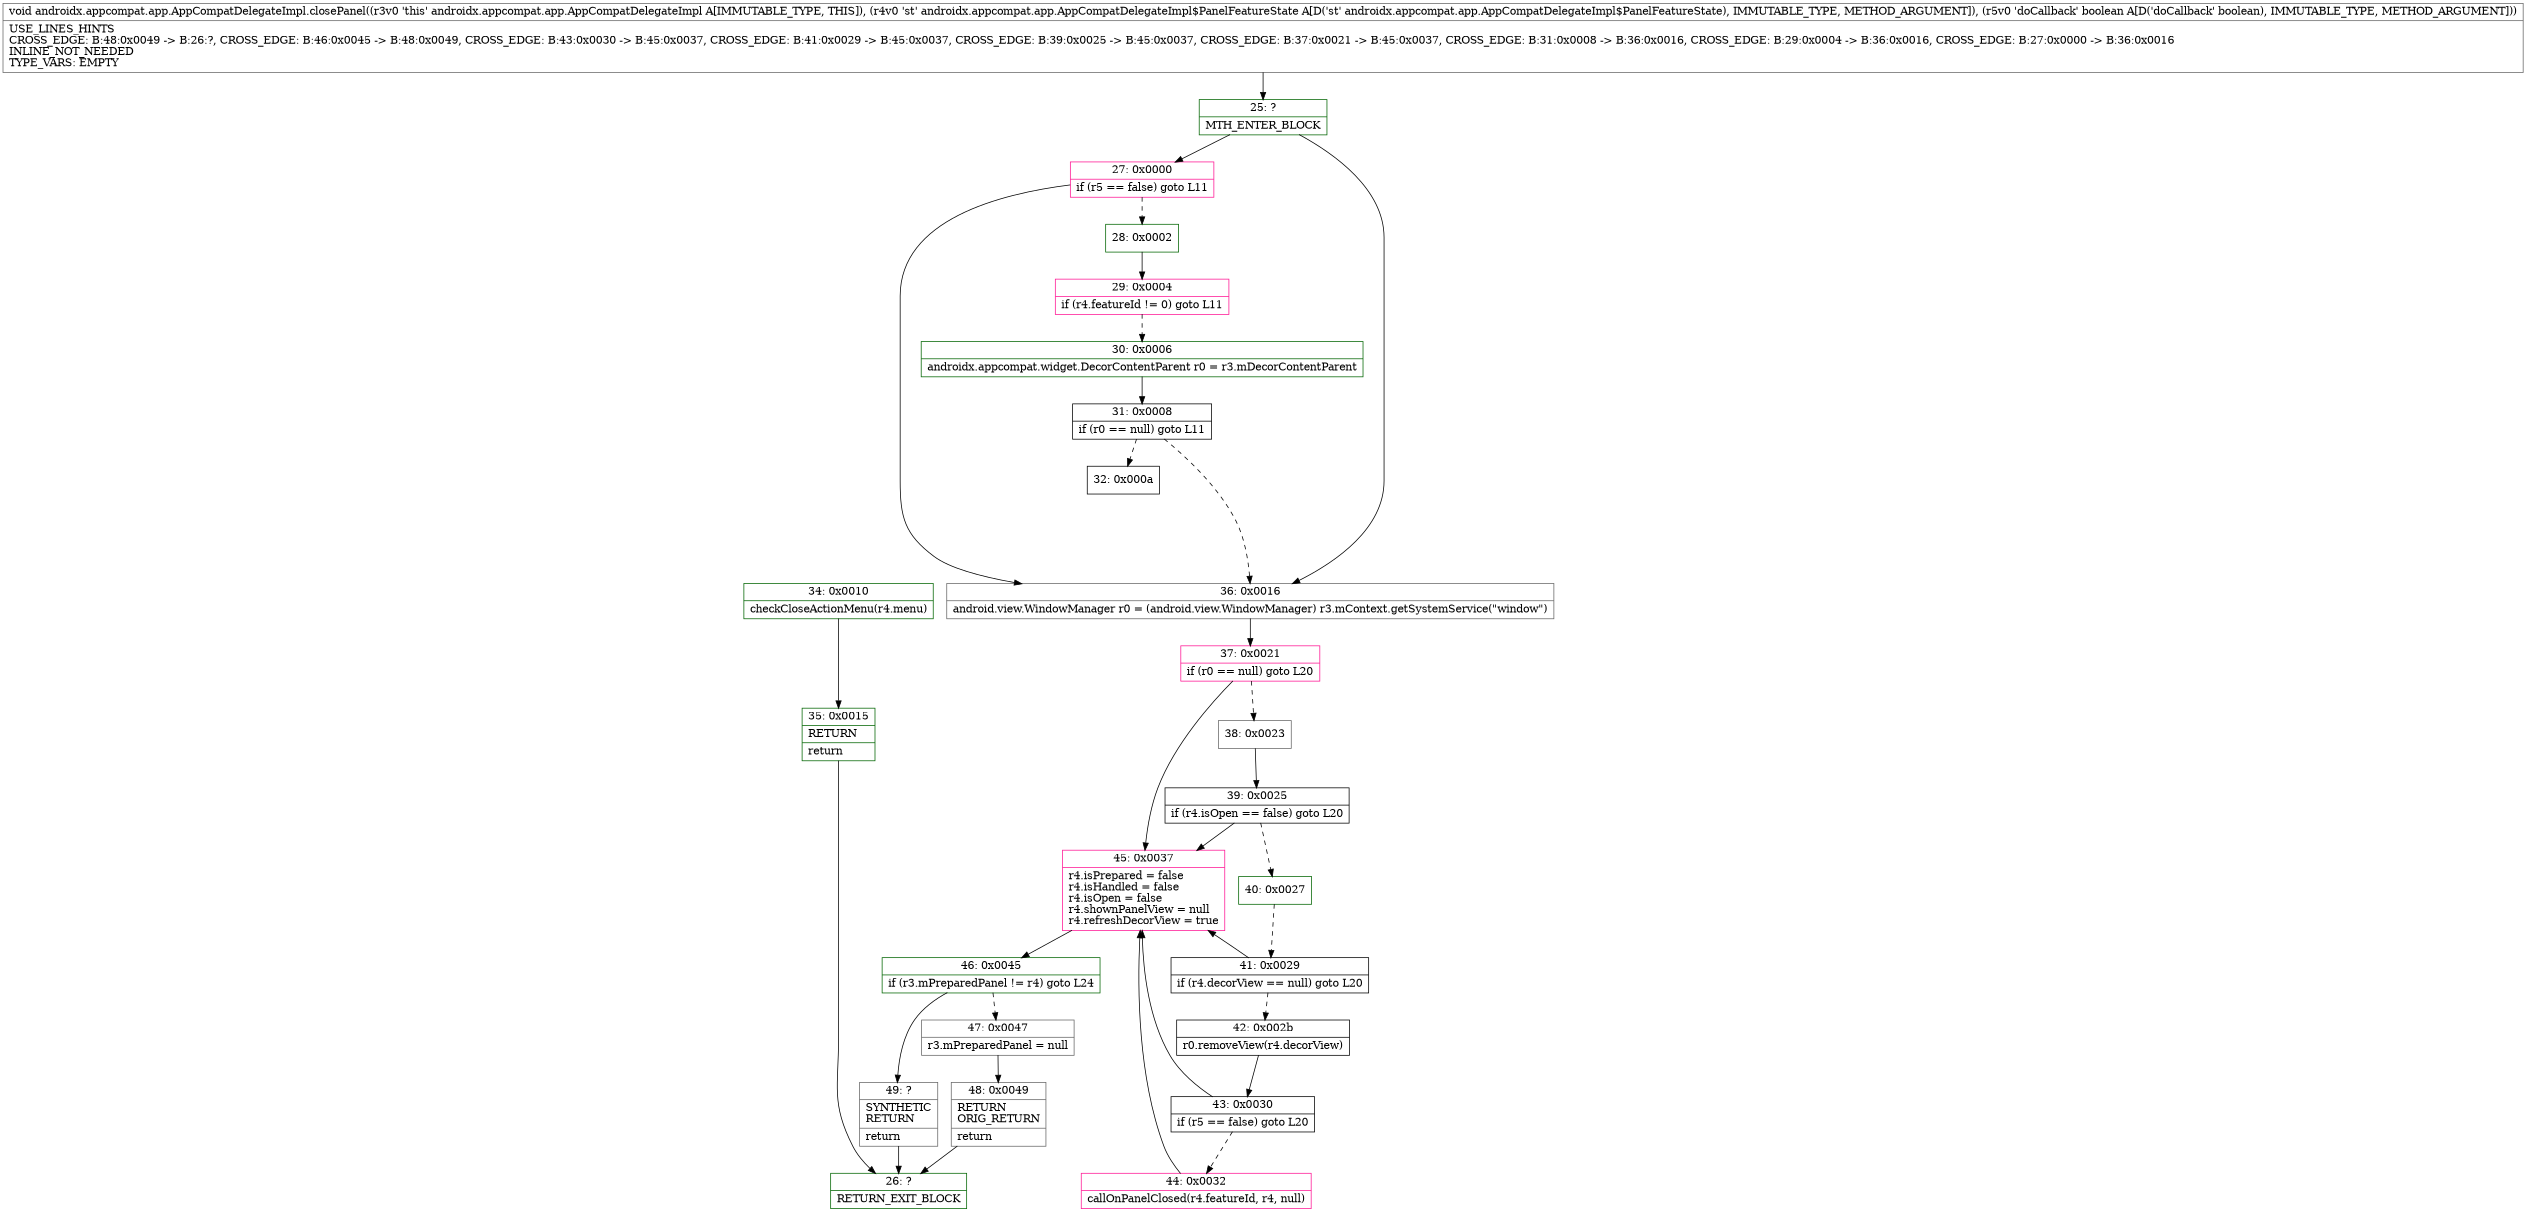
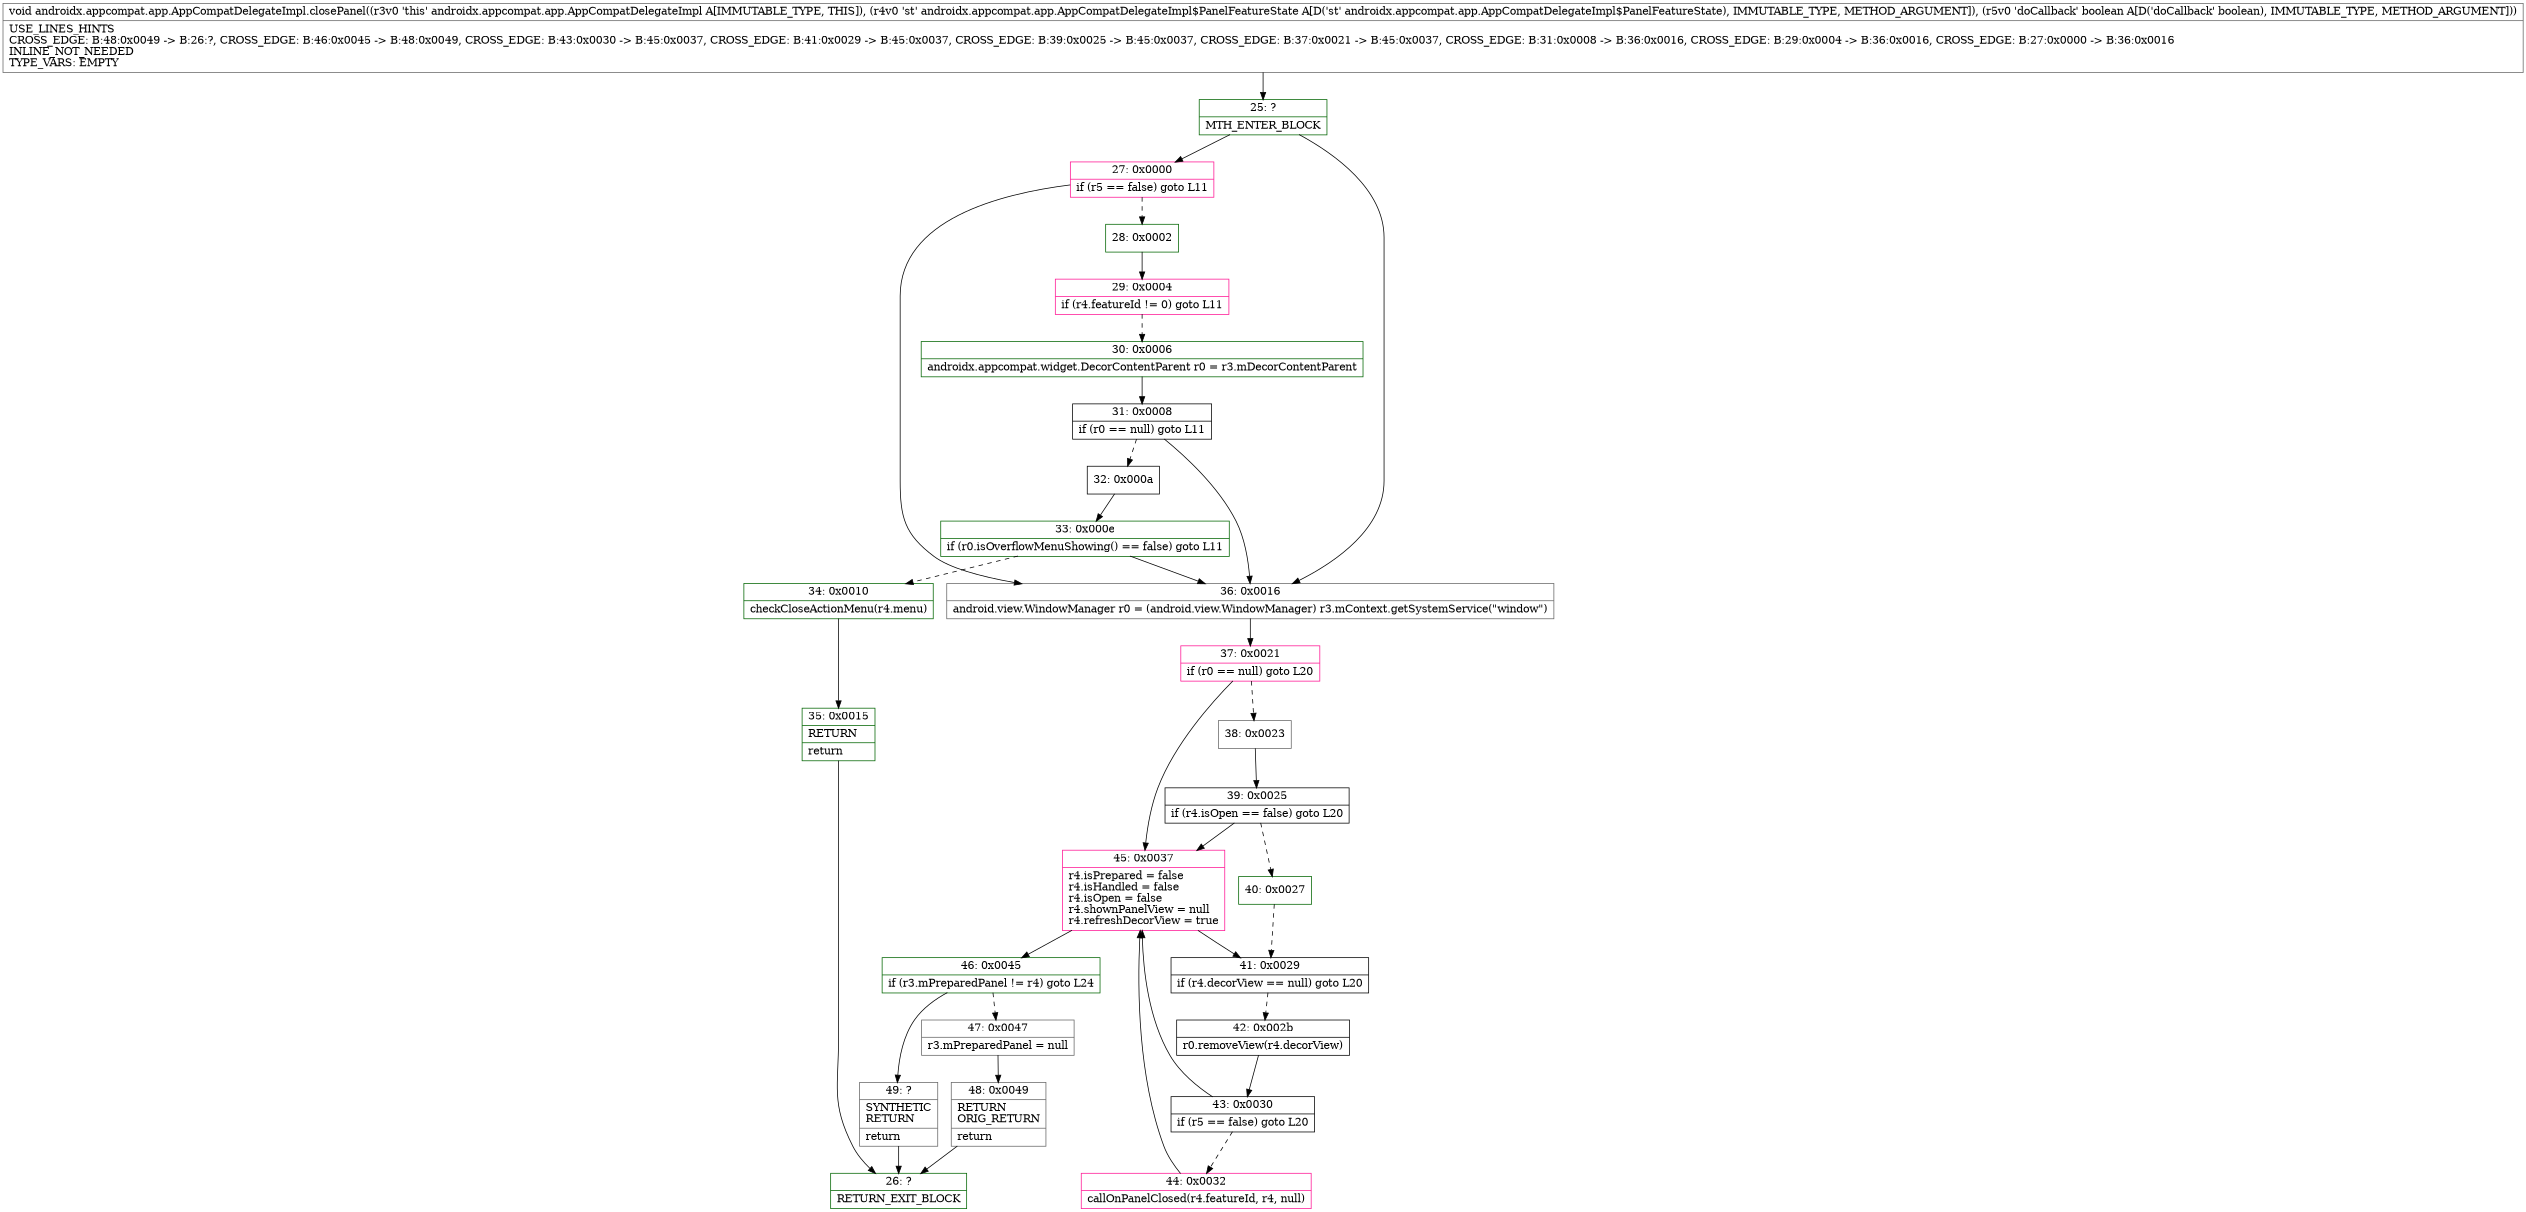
(1222, 499) -> (1222, 499)
none -> (1085, 539)
(1232, 946) -> (1216, 942)
